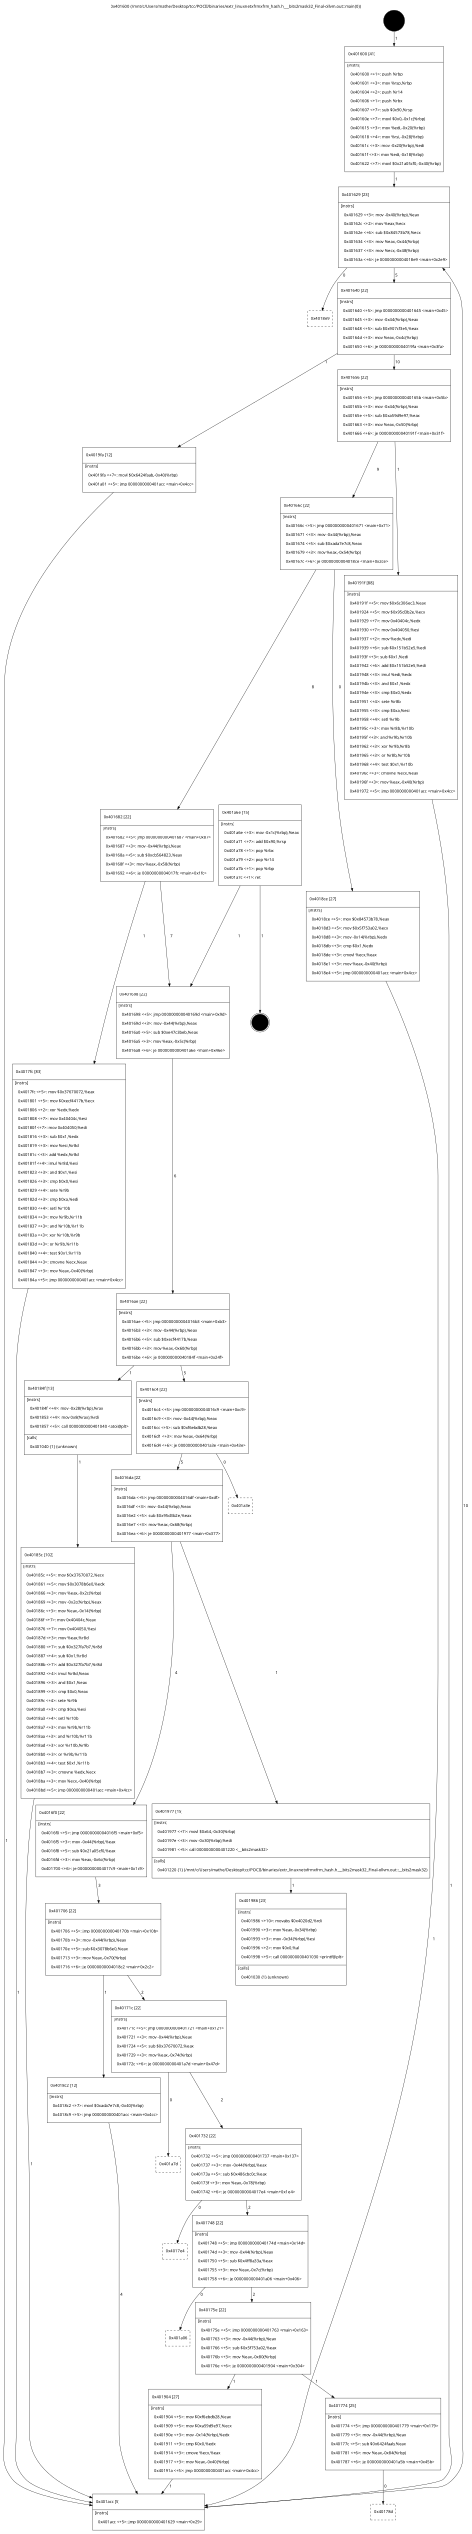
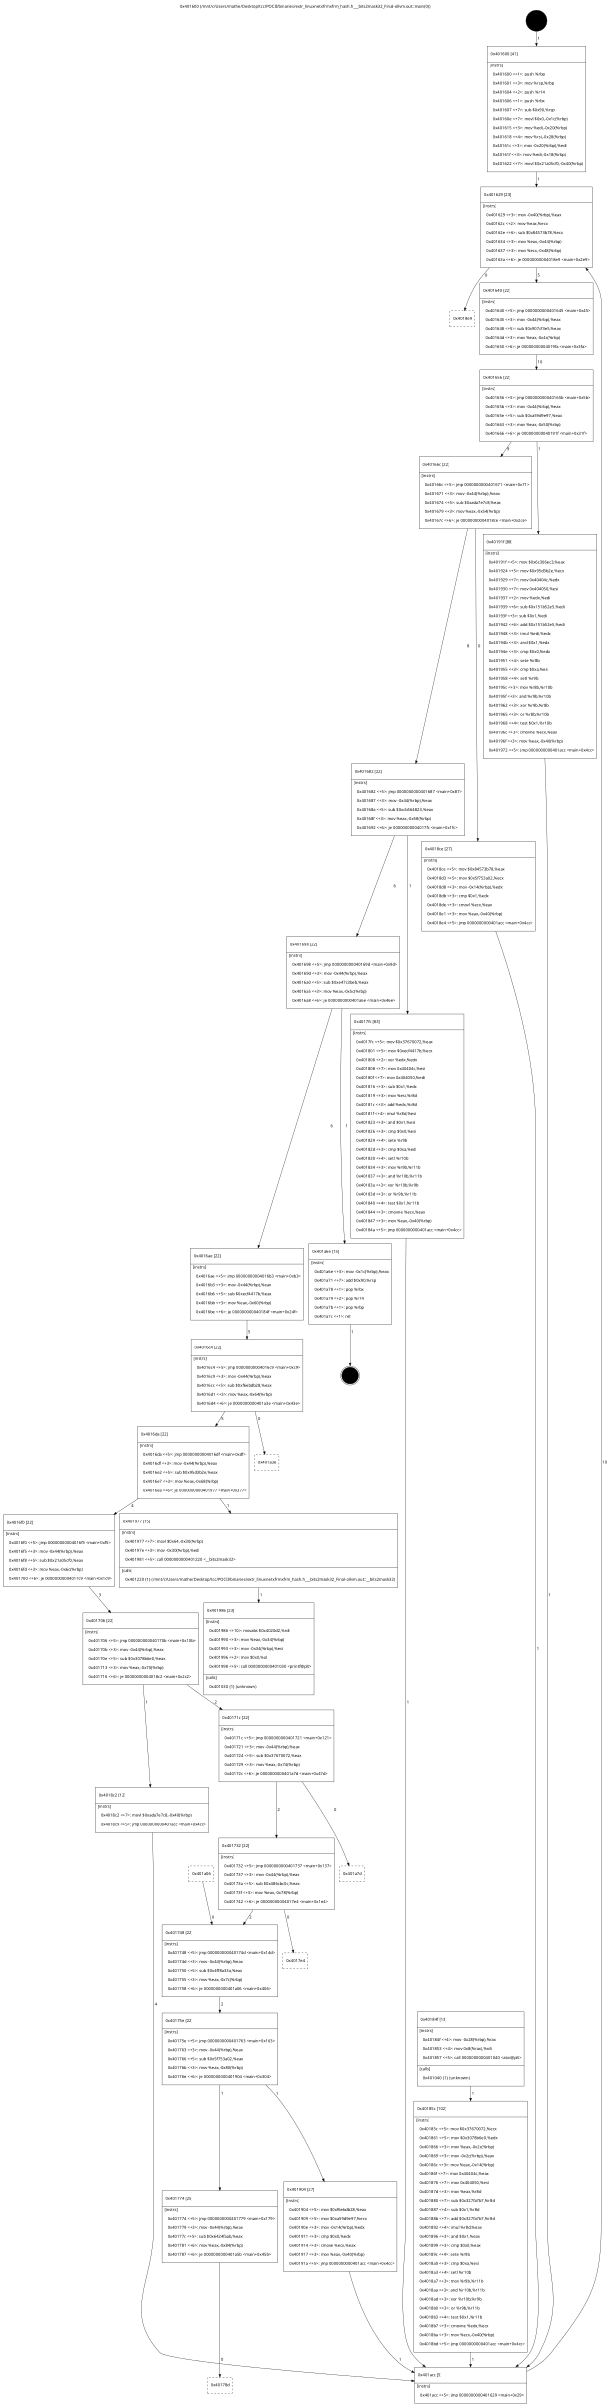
(139, 470) -> none
(216, 935) -> (341, 1125)
(171, 936) -> (394, 886)
(127, 1372) -> none
(190, 2306) -> (207, 1902)
